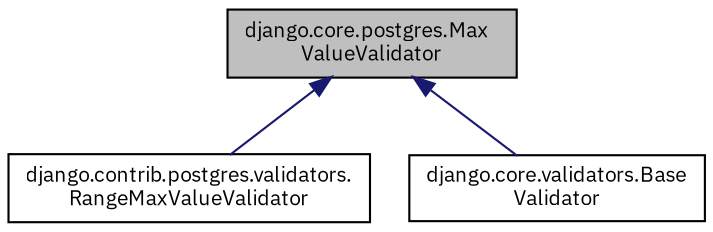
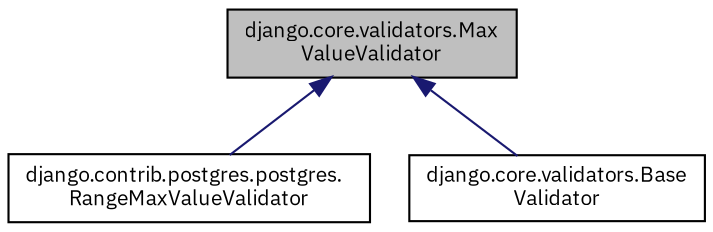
(372, 44) -> (372, 44)
(189, 188) -> (189, 188)
